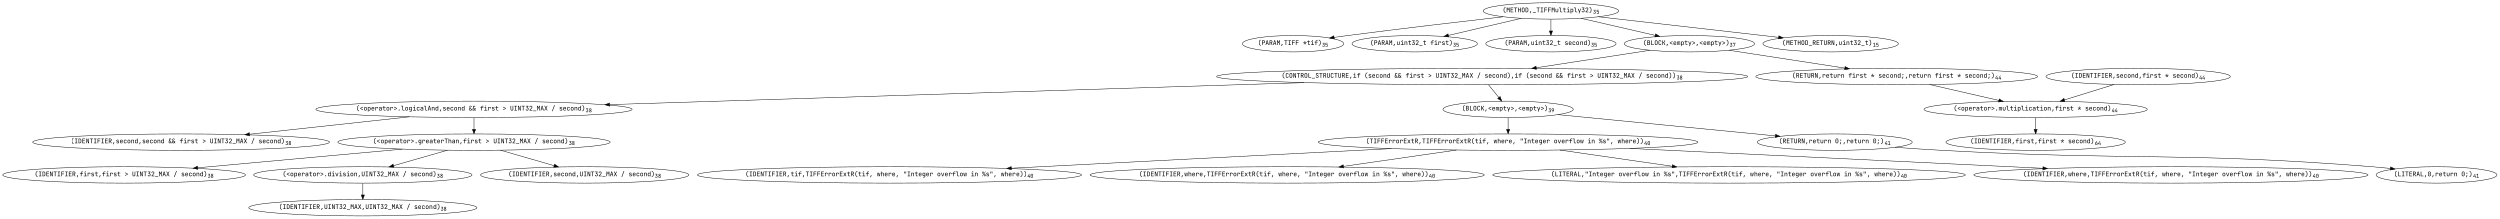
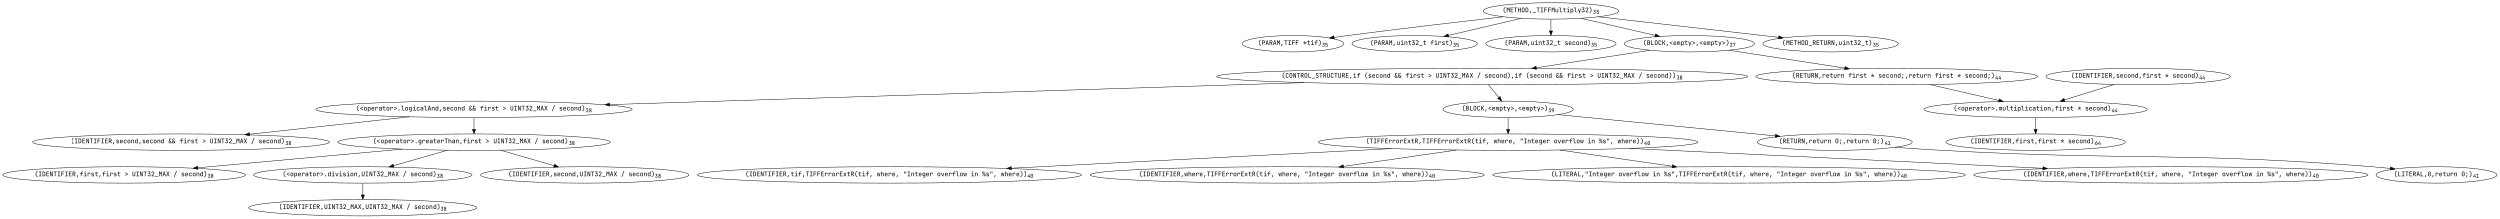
(1876, 43) -> (1876, 43)
